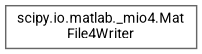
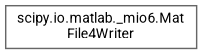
(101, 27) -> (101, 27)
